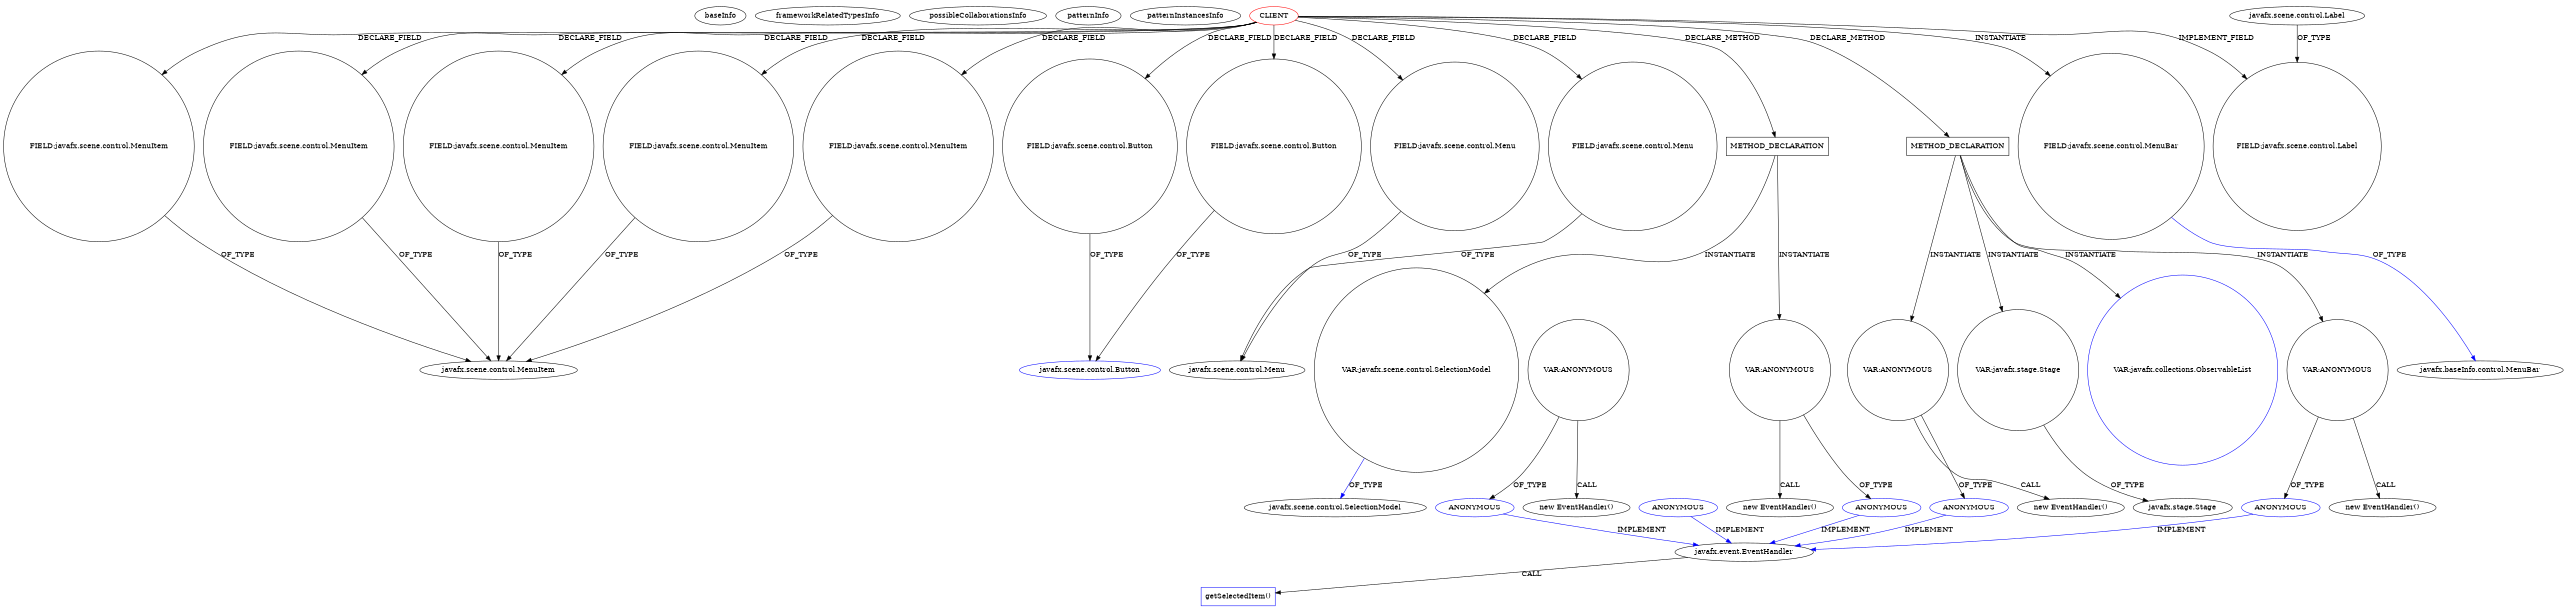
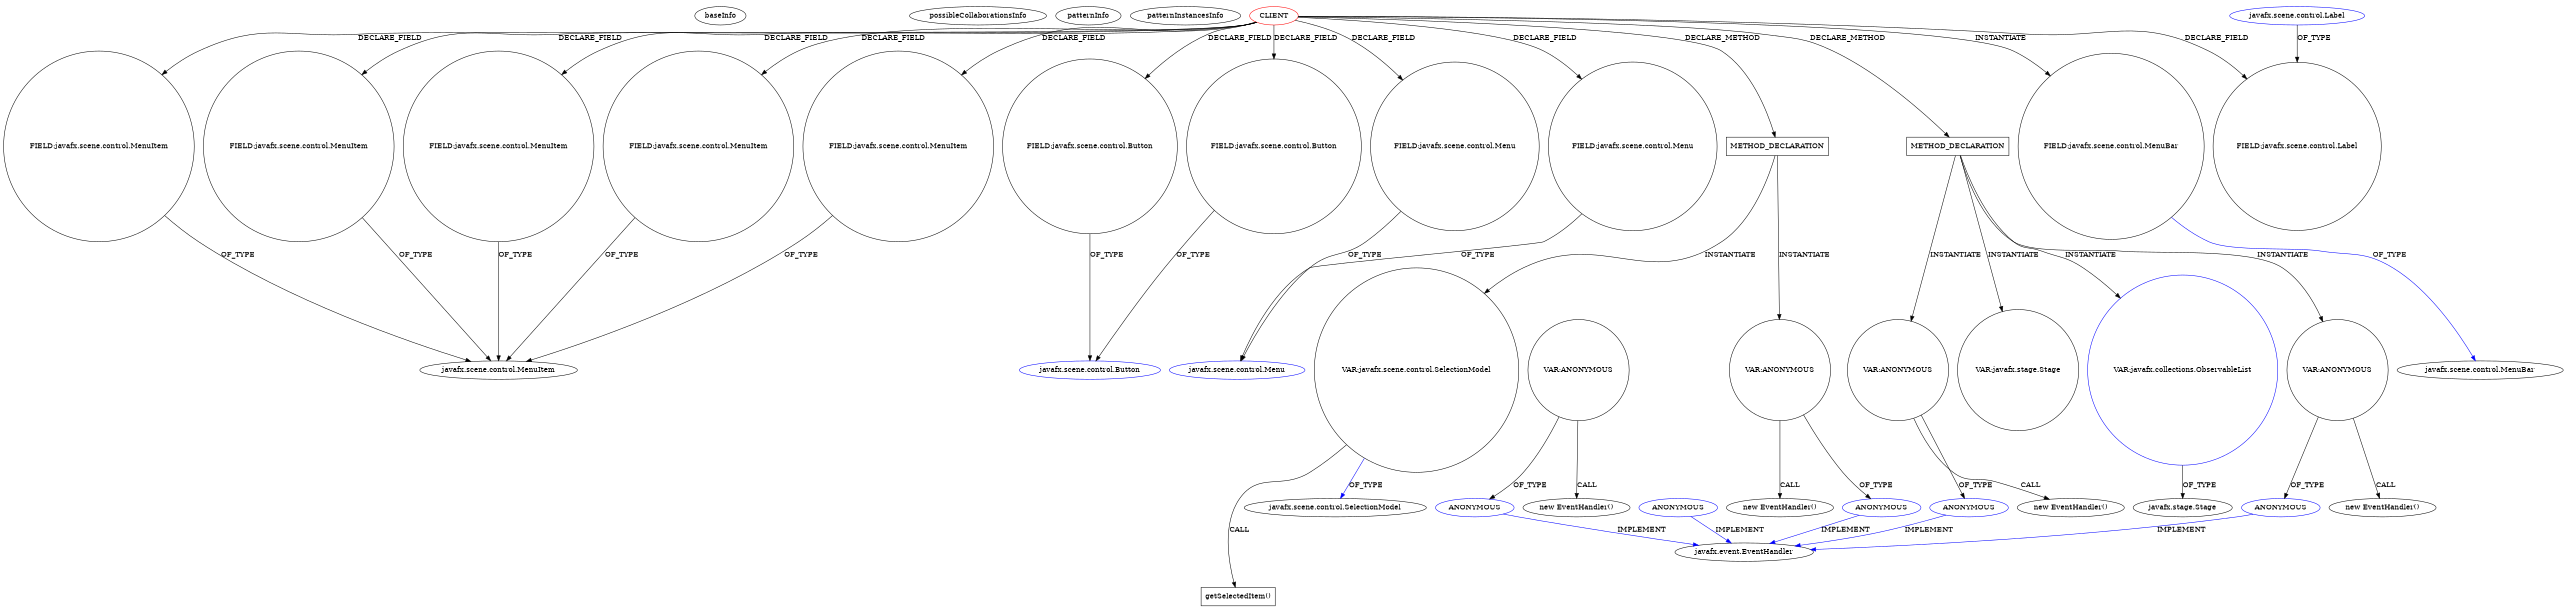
(828, 16) -> none
(2297, 16) -> (2297, 16)
(2217, 38) -> (2217, 38)
(1237, 370) -> (1237, 370)
(2480, 370) -> (2480, 370)
(2085, 474) -> (2183, 479)
(1484, 575) -> (1253, 486)
(1238, 597) -> (1238, 597)
